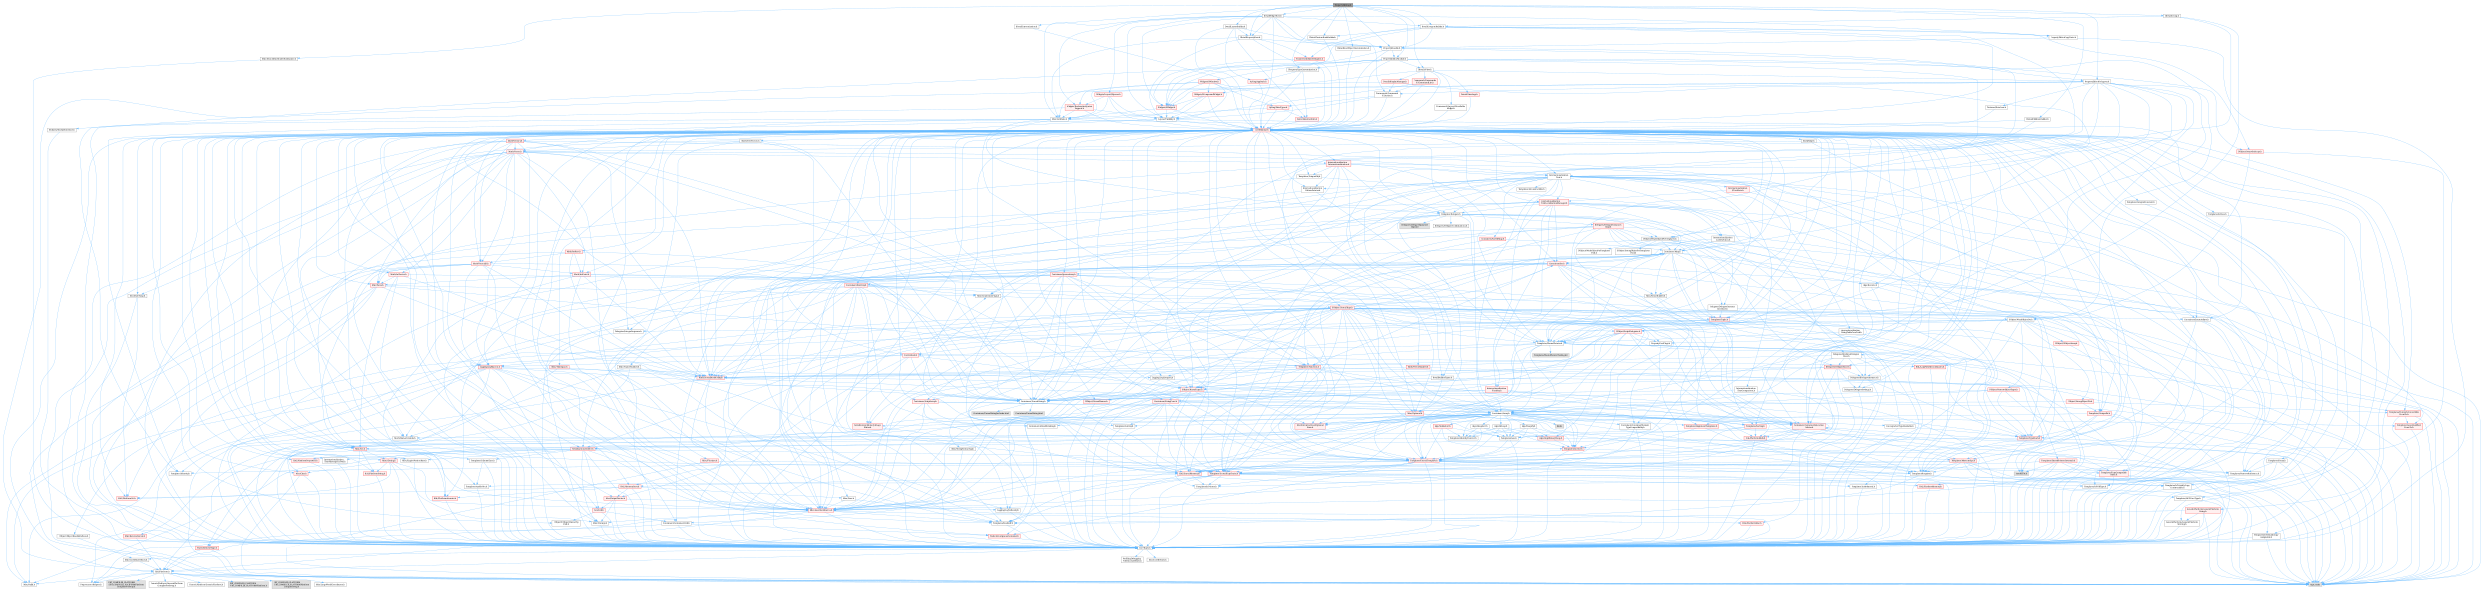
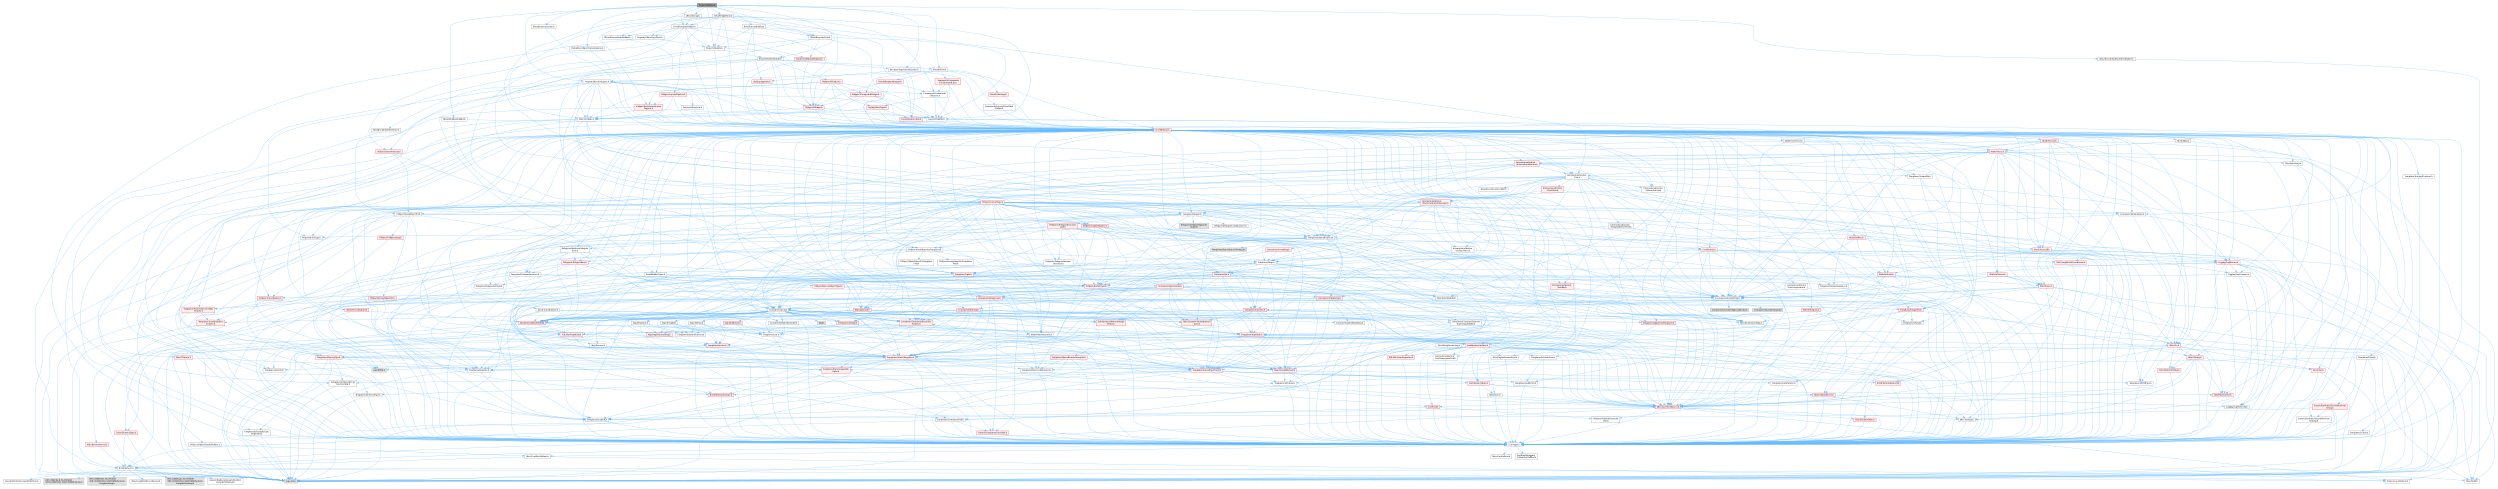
(1156, 302) -> (1346, 216)
